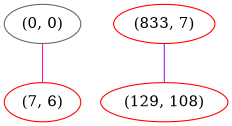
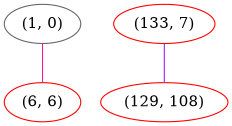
(43, 24) -> (43, 24)
(164, 24) -> (164, 24)
(43, 102) -> (43, 102)
